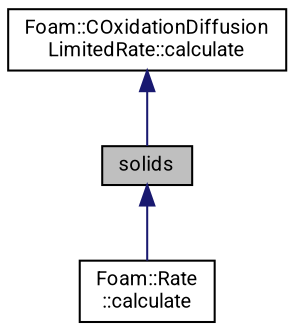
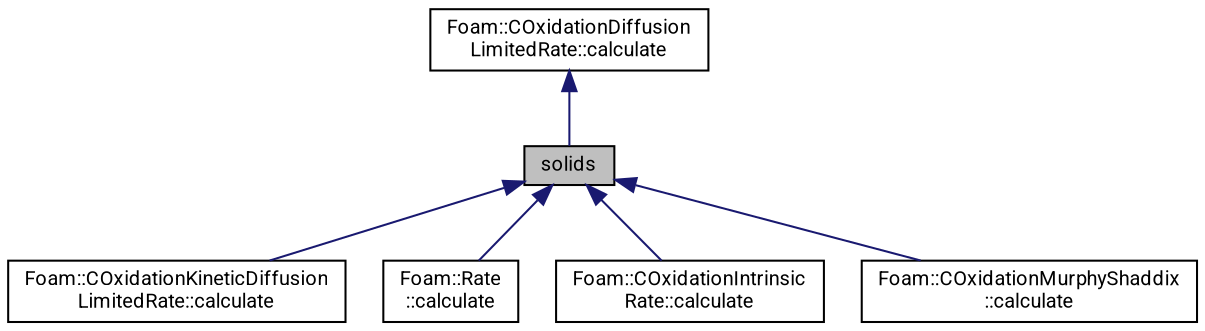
none -> (177, 291)
none -> (690, 291)
none -> (1029, 291)
